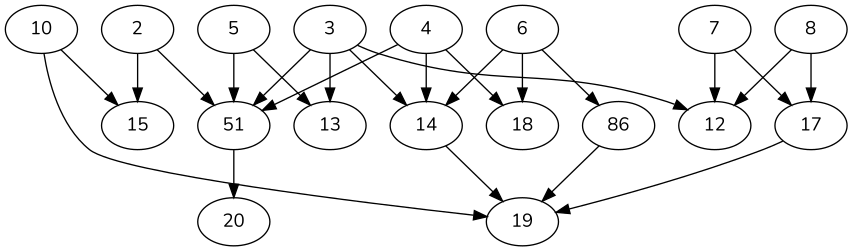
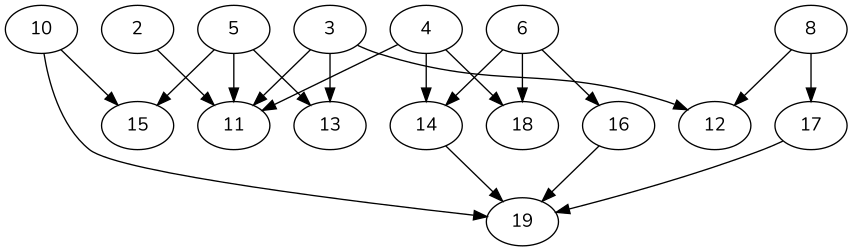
(715, 29) -> none
(138, 71) -> (192, 72)
(373, 73) -> none
(234, 126) -> (234, 126)
(619, 126) -> (619, 126)
(234, 222) -> none
